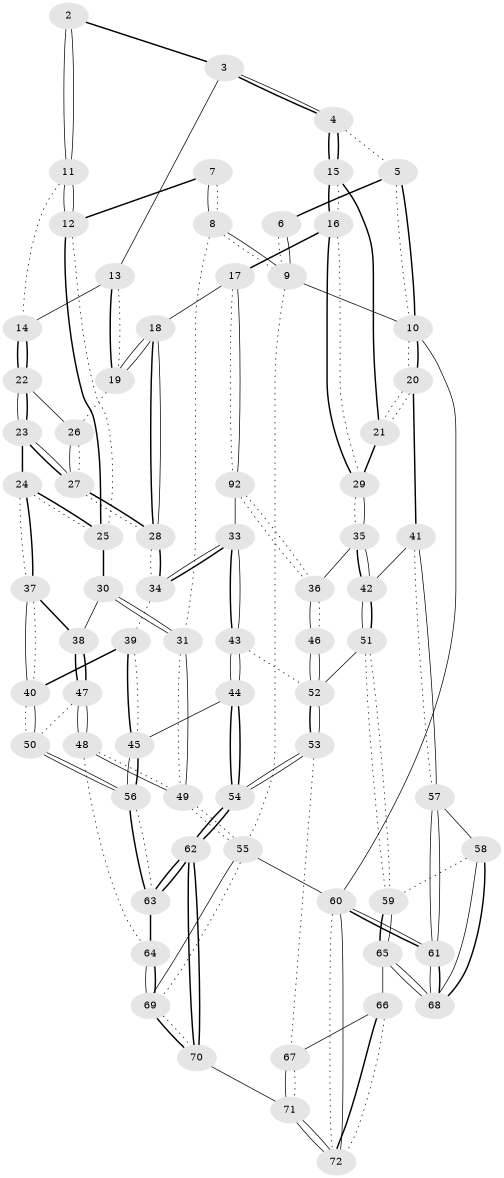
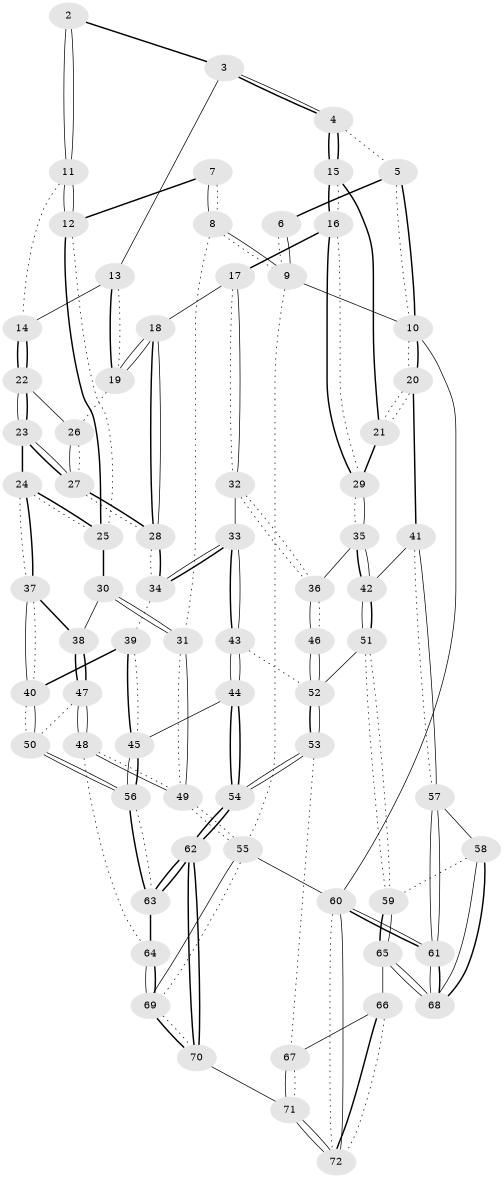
(235, 485) -> (235, 485)
